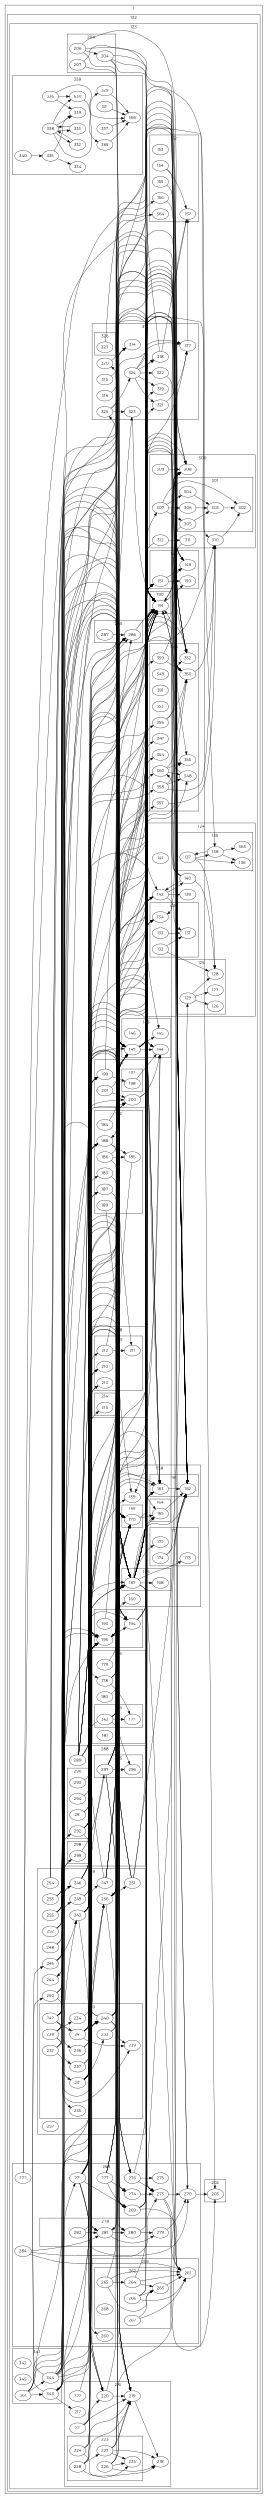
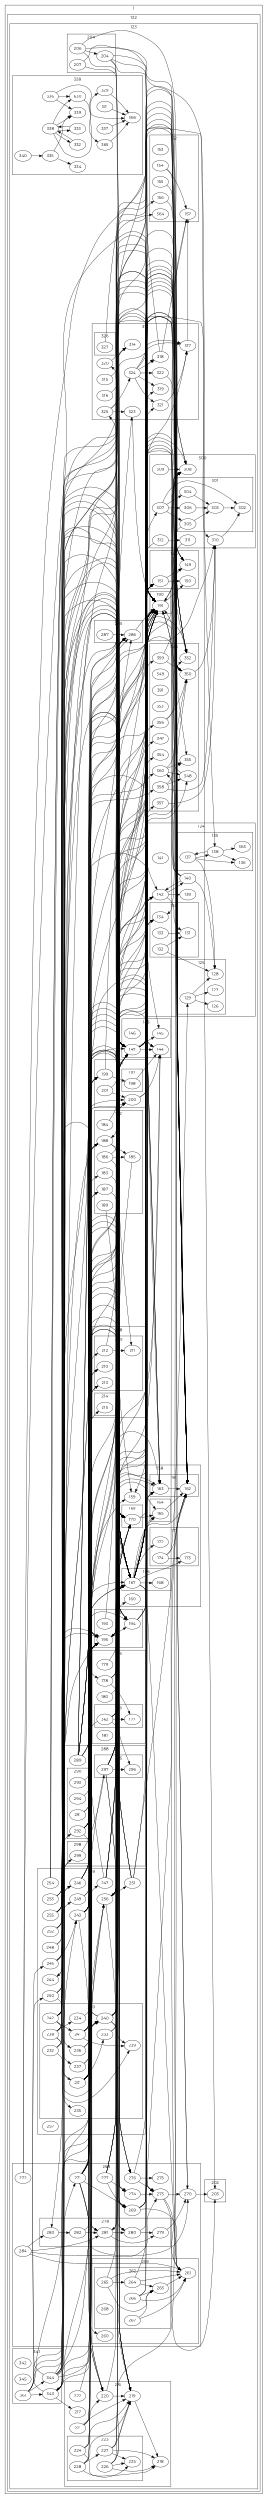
(174, 906) -> (174, 906)
none -> (173, 1558)
none -> (50, 2233)
